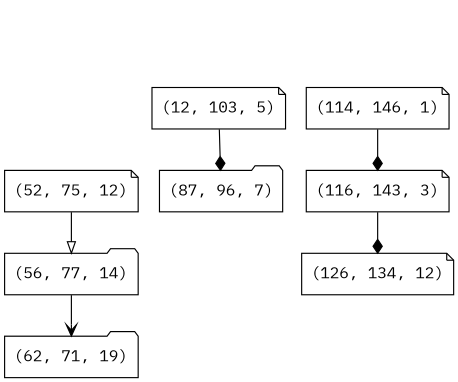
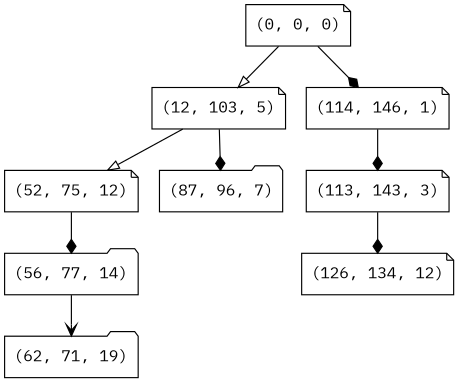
none -> (298, 25)
none -> (150, 147)
(378, 191) -> (378, 191)
(71, 227) -> (71, 227)
